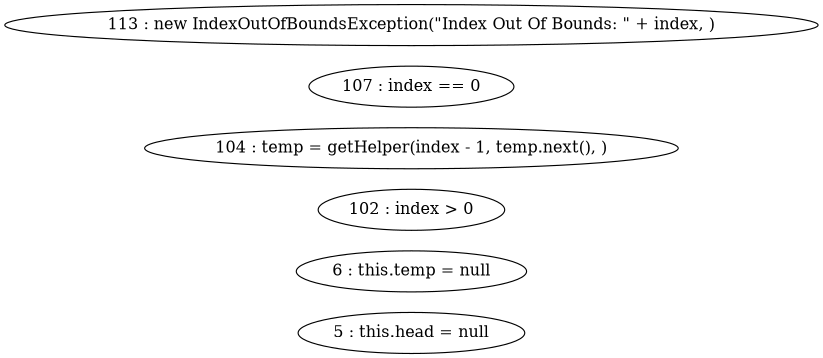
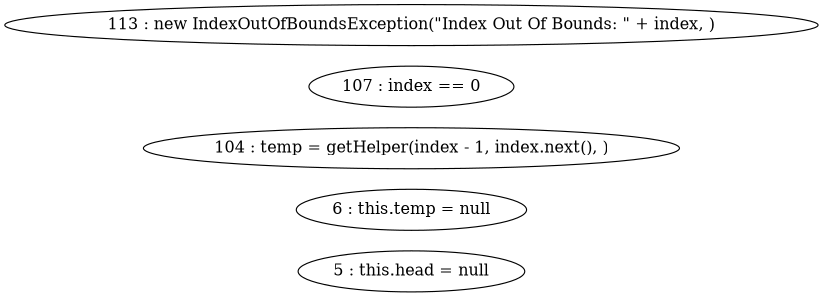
(411, 148) -> (411, 148)
(411, 210) -> none
